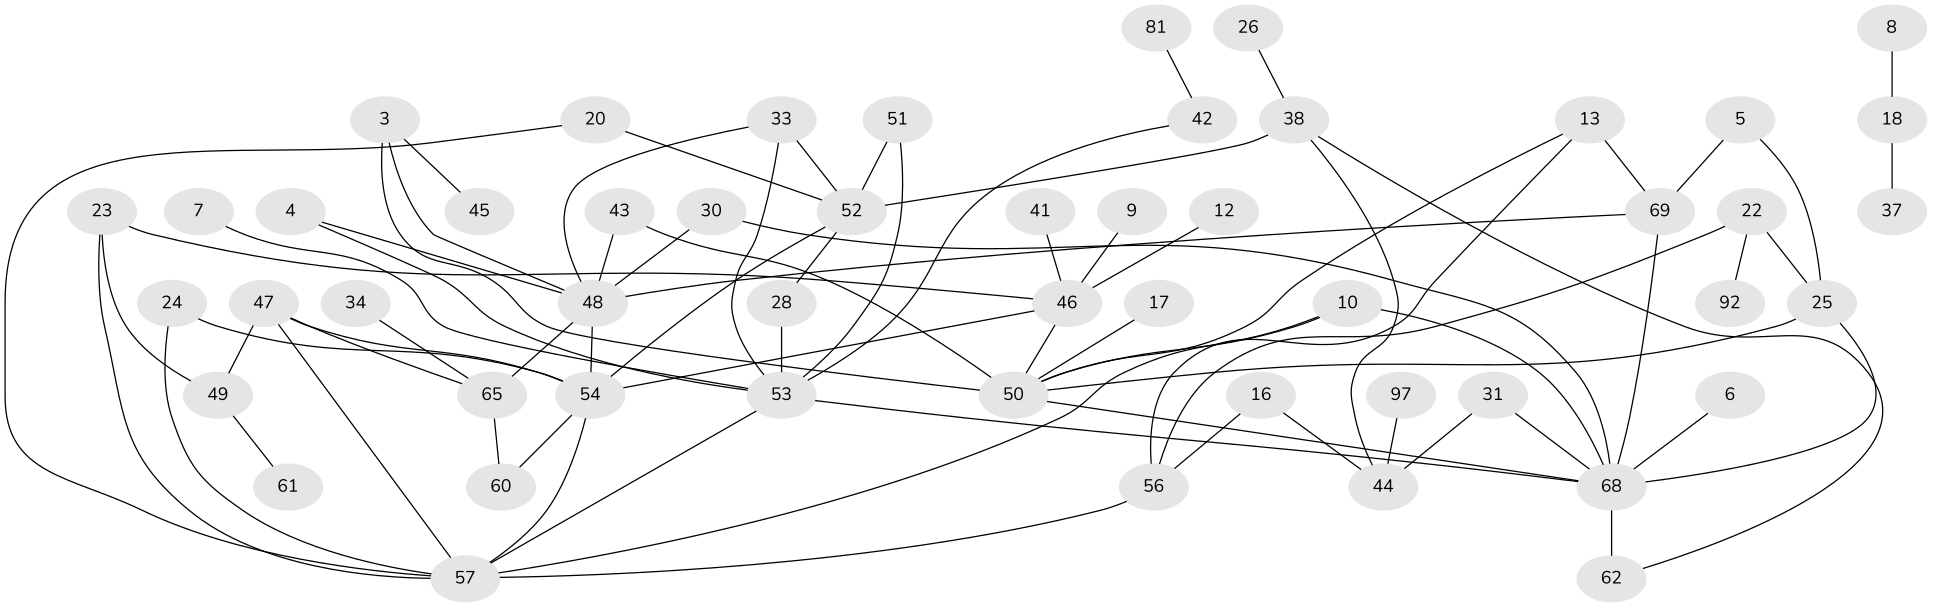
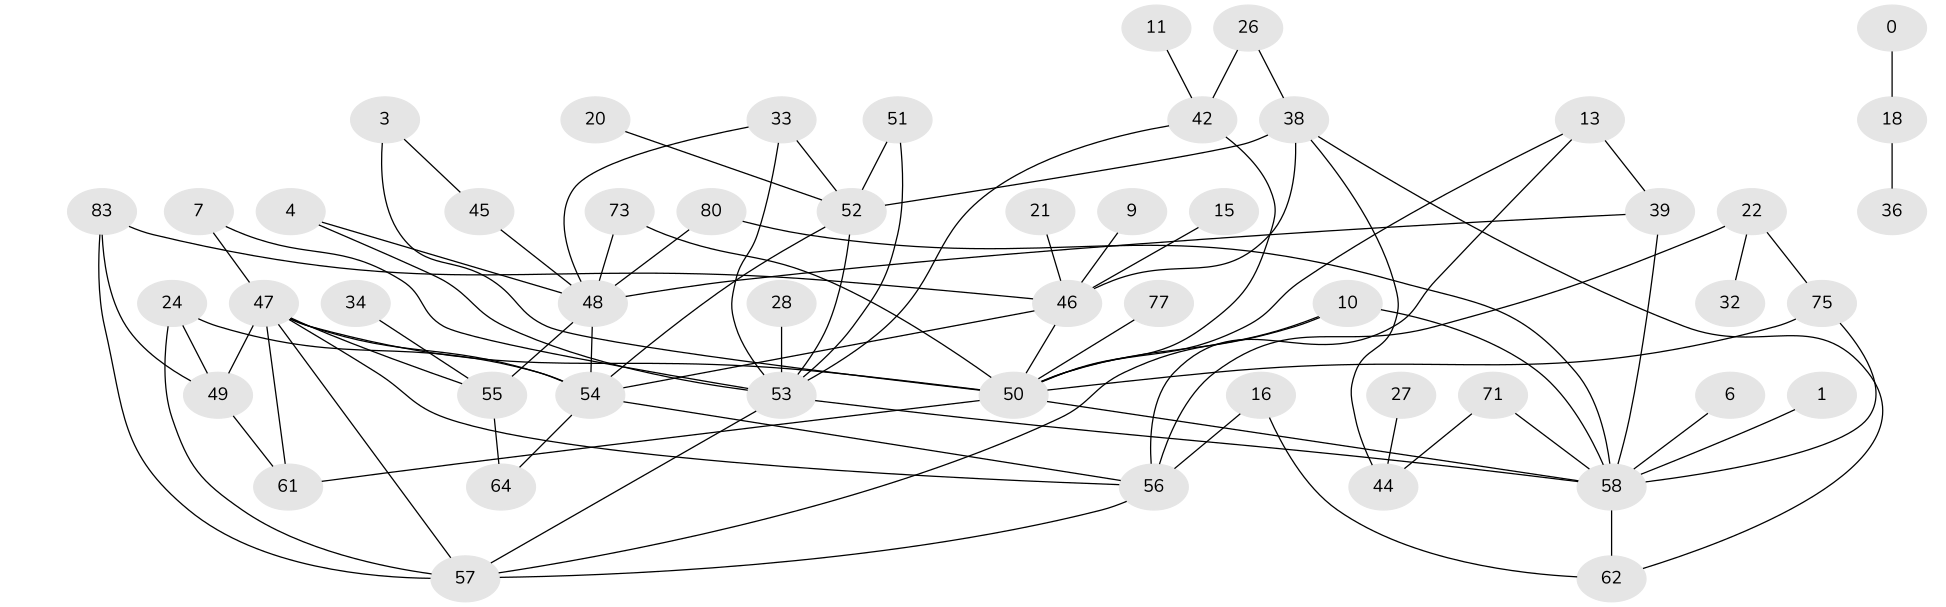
(1156, 28) -> (1156, 28)
(1892, 28) -> (1892, 28)
none -> (1225, 74)
(1740, 120) -> none
(102, 212) -> (102, 212)
(620, 212) -> (620, 212)
(711, 212) -> (711, 212)
(1040, 212) -> (1040, 212)
(1224, 212) -> (1224, 212)
(1660, 212) -> (1660, 212)
(1892, 212) -> (1892, 212)
(451, 242) -> (536, 257)
(817, 258) -> (834, 309)
none -> (233, 260)
none -> (1233, 261)
(10, 273) -> none
(1159, 303) -> (1159, 303)
(1730, 303) -> (1730, 303)
(1822, 303) -> (1822, 303)
none -> (1227, 308)
none -> (195, 349)
none -> (651, 364)
none -> (276, 395)
(492, 395) -> (492, 395)
(1401, 395) -> (1401, 395)
(1493, 395) -> (1493, 395)
none -> (1822, 395)
(1311, 433) -> (1397, 541)
none -> (651, 440)
none -> (710, 460)
(501, 487) -> (501, 487)
(1612, 487) -> (1612, 487)
(553, 501) -> (872, 441)
